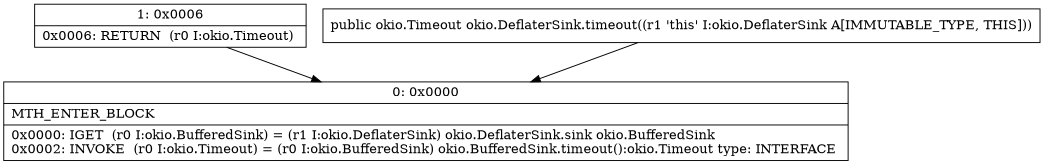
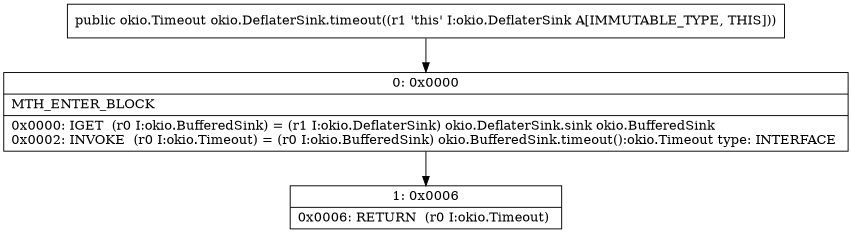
(269, 63) -> (426, 164)
